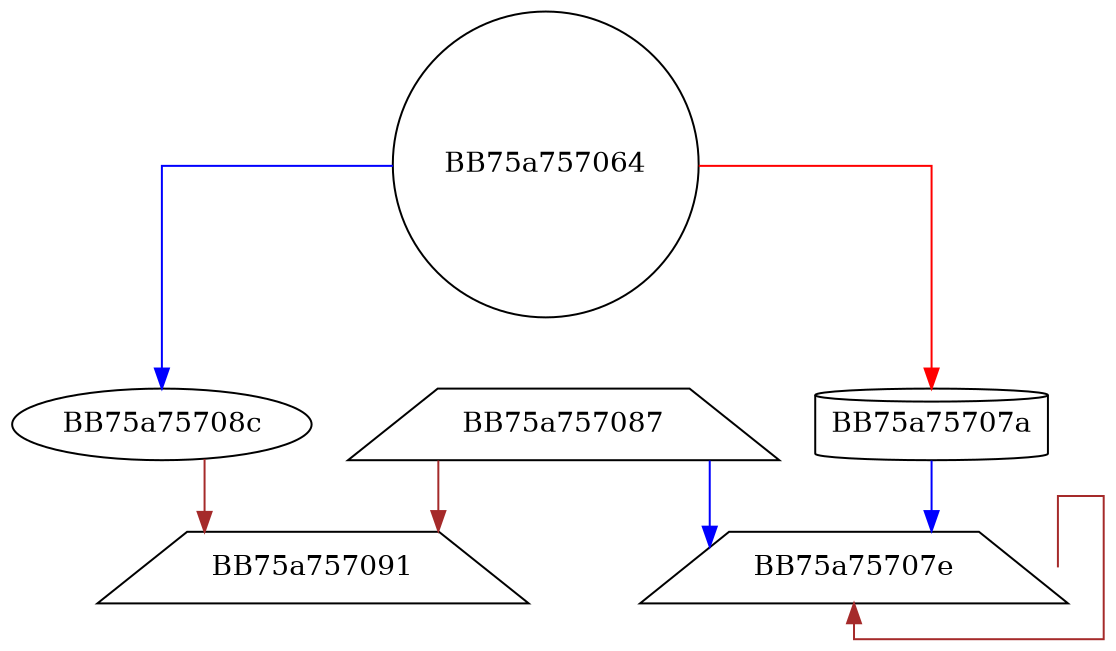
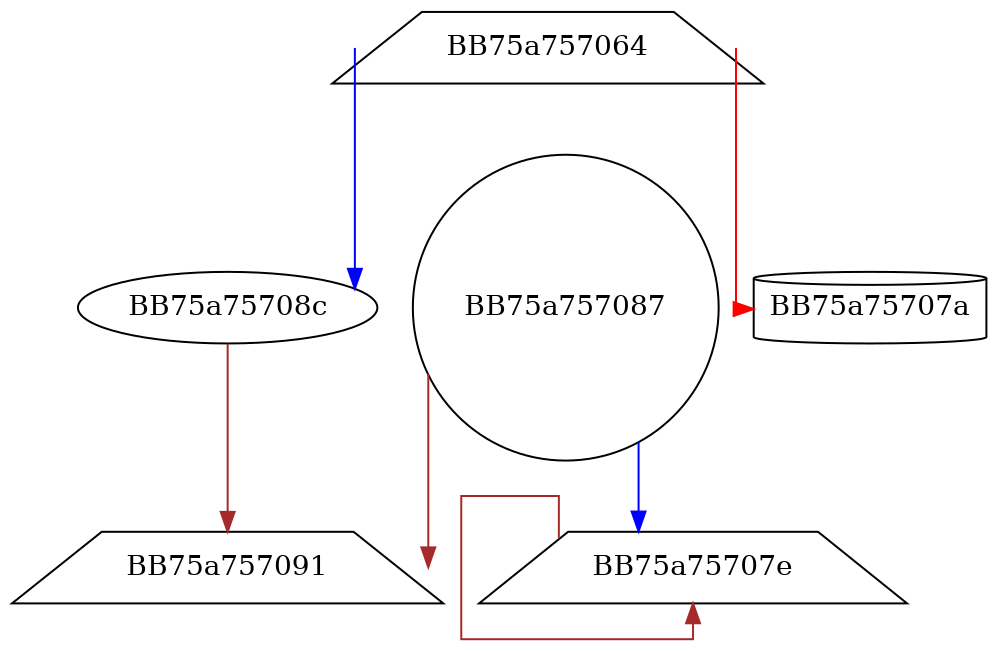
(546, 164) -> (548, 48)
(564, 424) -> (566, 308)
(932, 486) -> none
